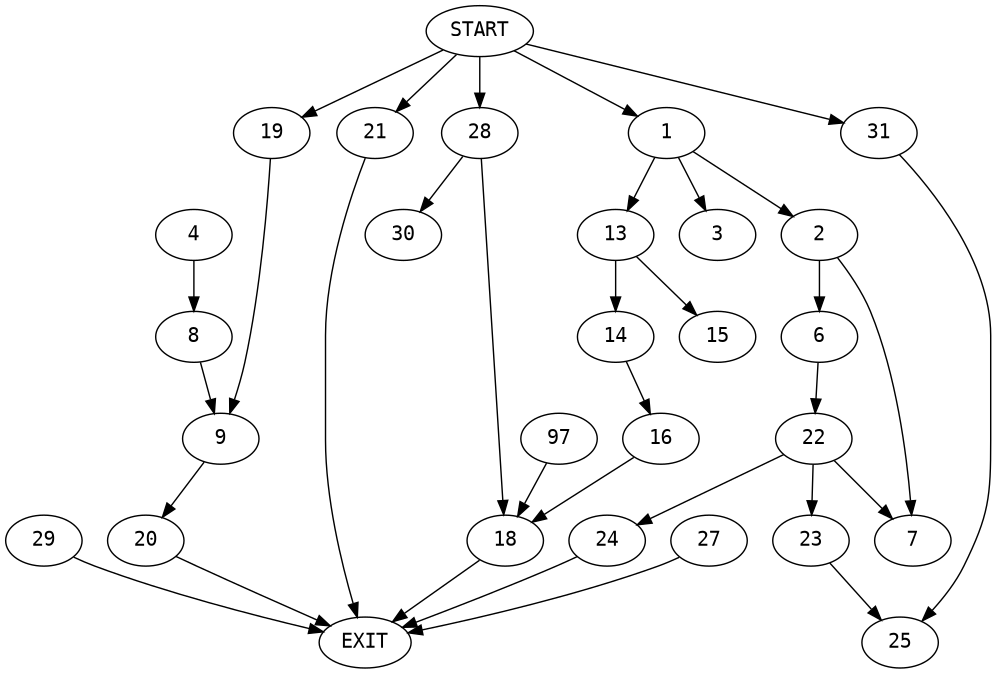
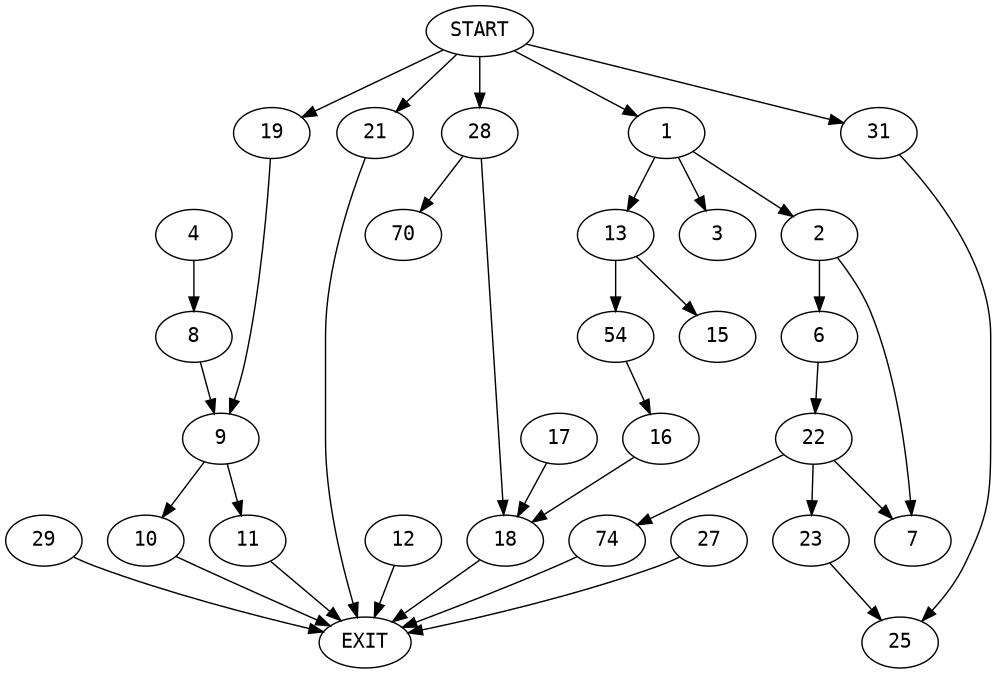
(403, 235) -> (403, 235)
(616, 337) -> (616, 337)
(559, 439) -> (559, 439)
(146, 541) -> (146, 541)
none -> (248, 541)
none -> (403, 541)
(607, 541) -> (607, 541)
